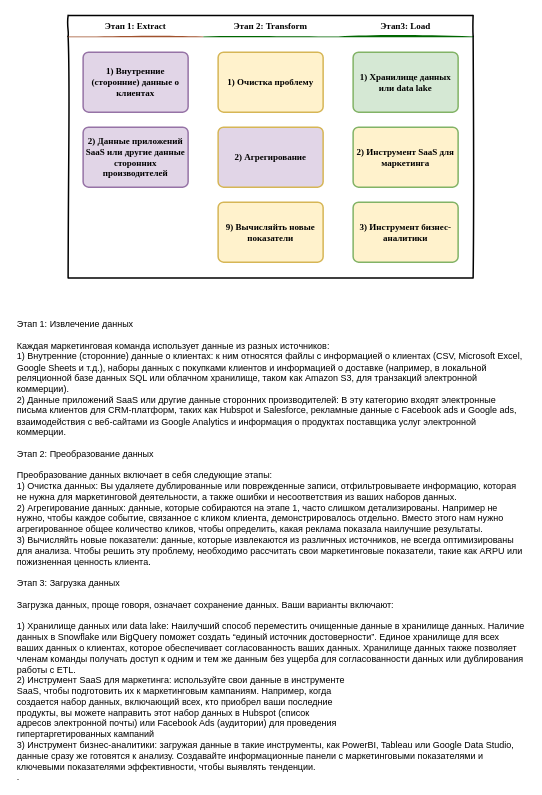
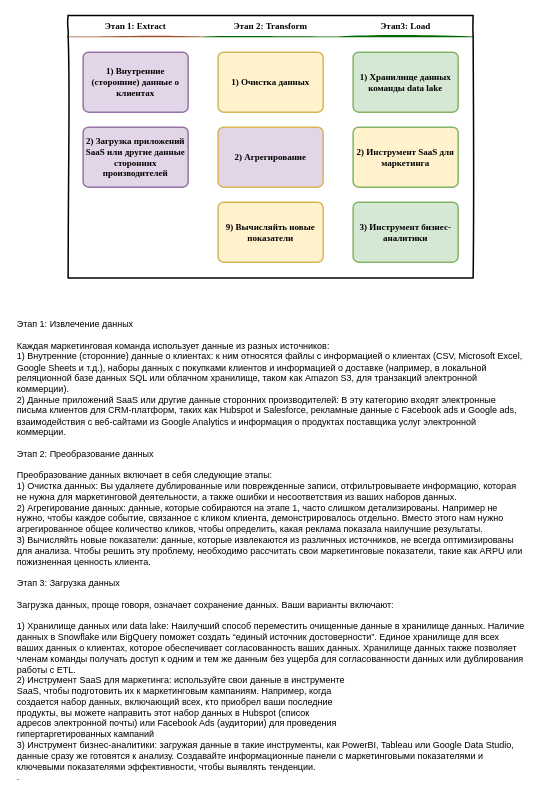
(270, 82) -> (270, 82)
(405, 82) -> (405, 82)
(135, 157) -> (135, 157)
(405, 232) -> (405, 232)
